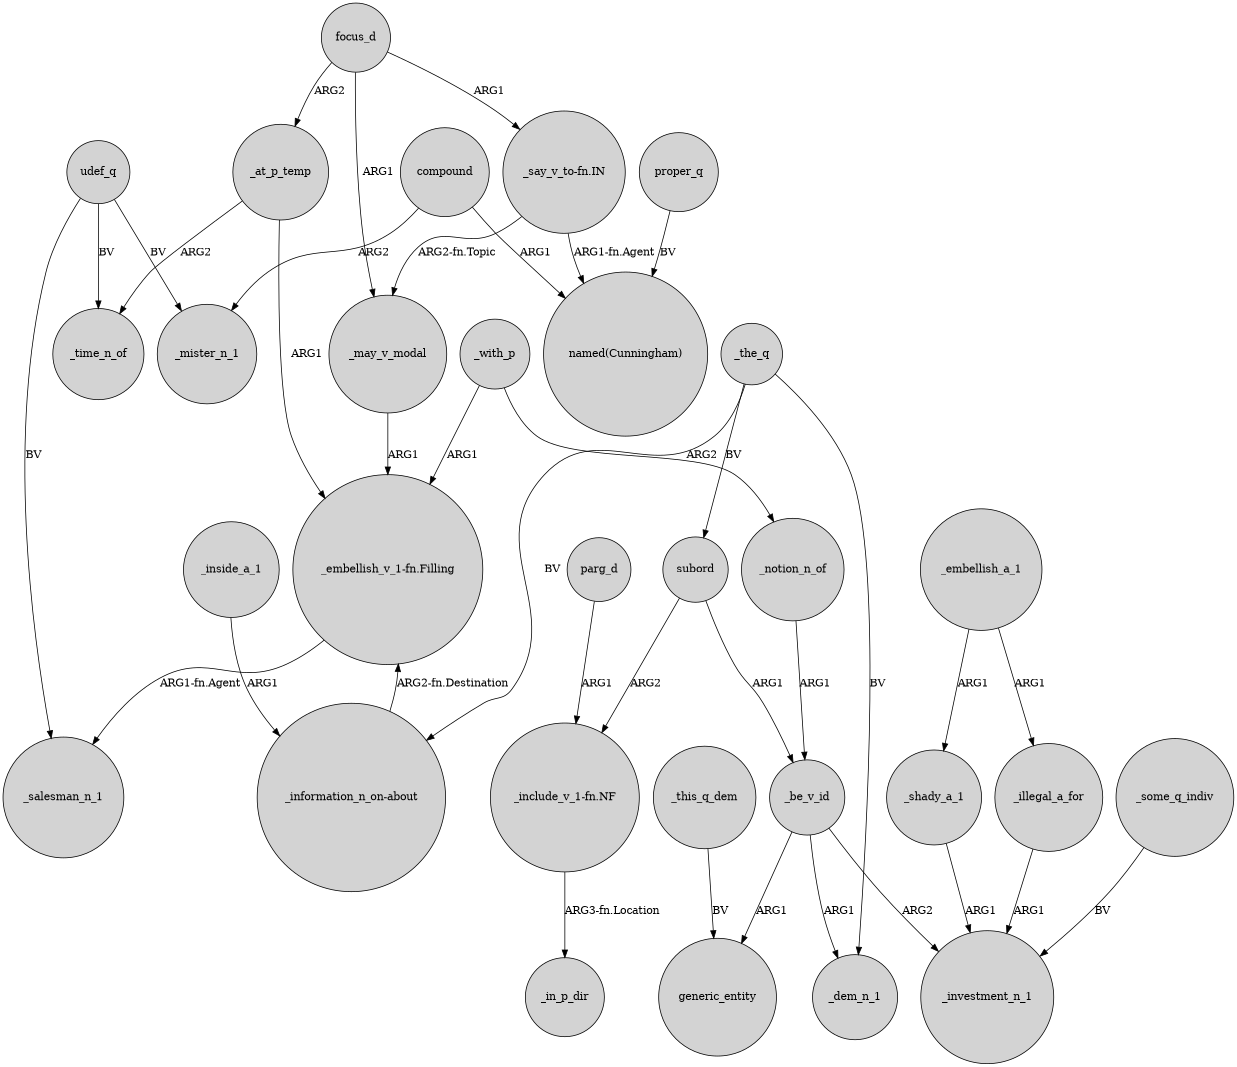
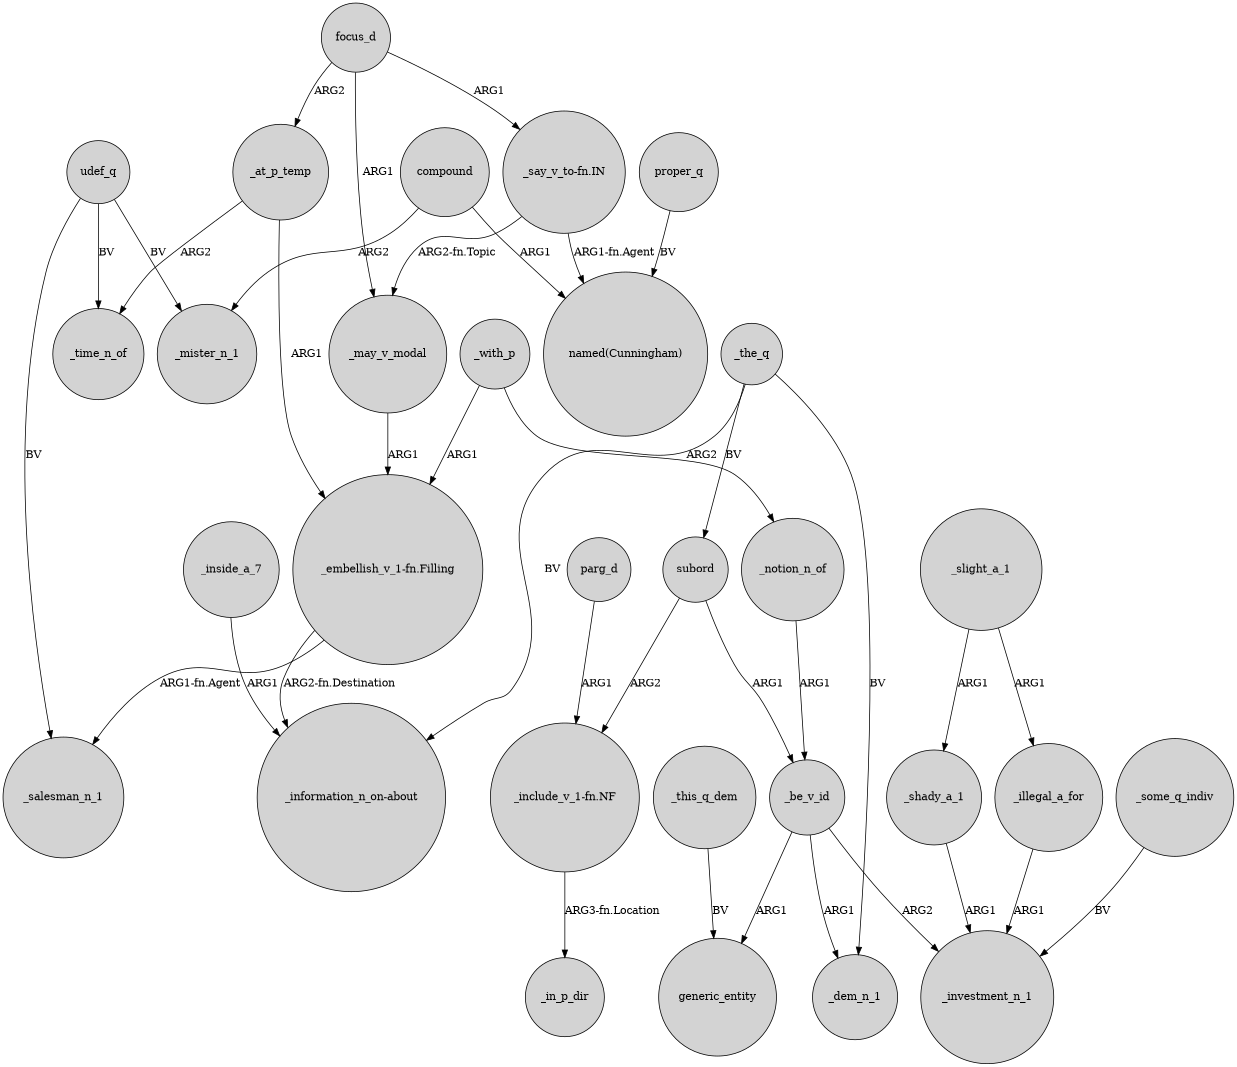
(231, 570) -> (231, 570)
(981, 570) -> (981, 570)
(395, 692) -> (287, 672)
